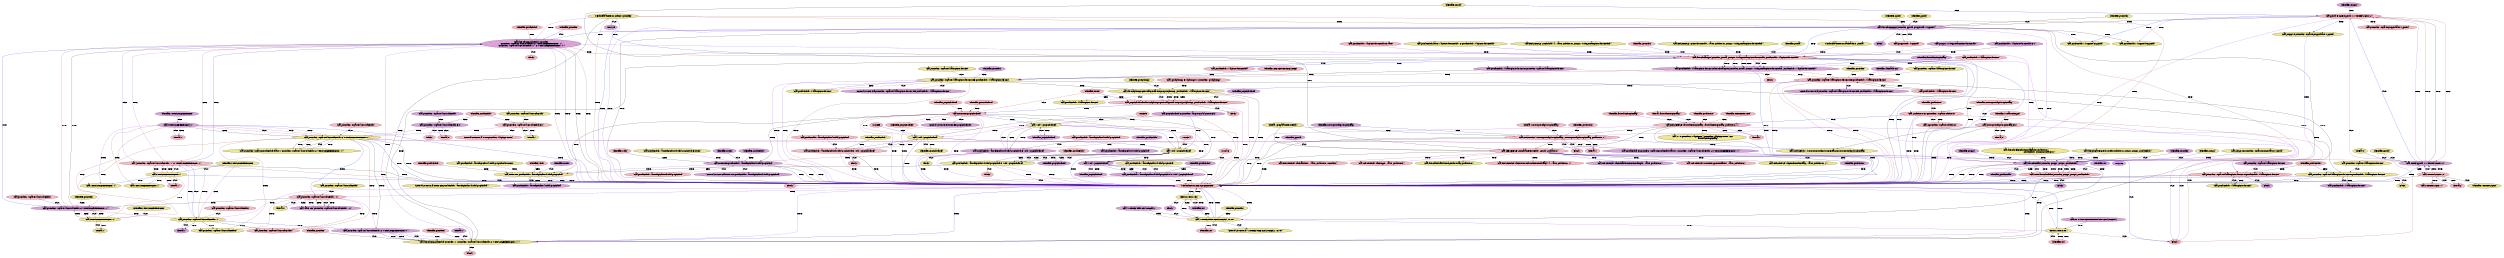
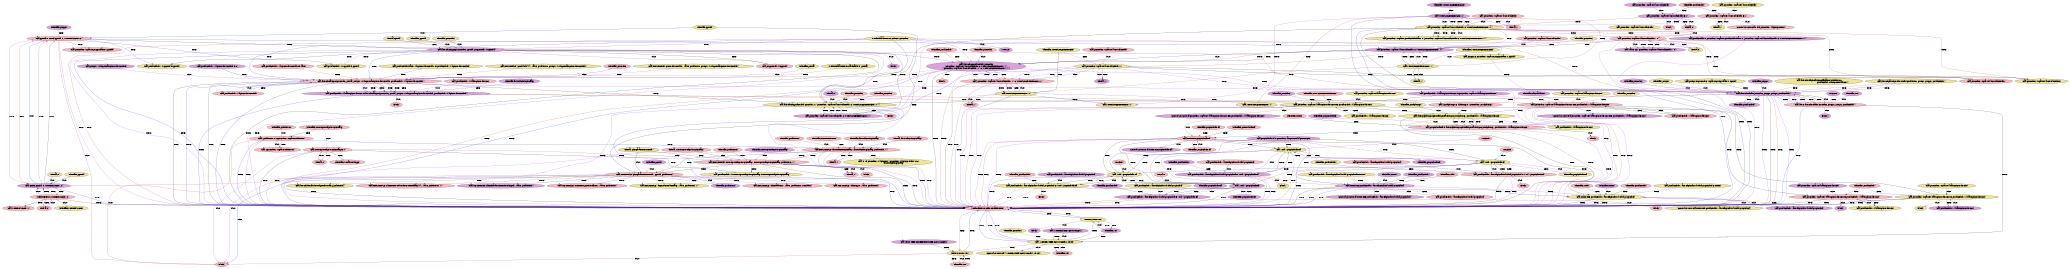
(1893, 16) -> (394, 39)
(2004, 119) -> (337, 156)
(2433, 175) -> (53, 197)
(760, 191) -> (1735, 201)
